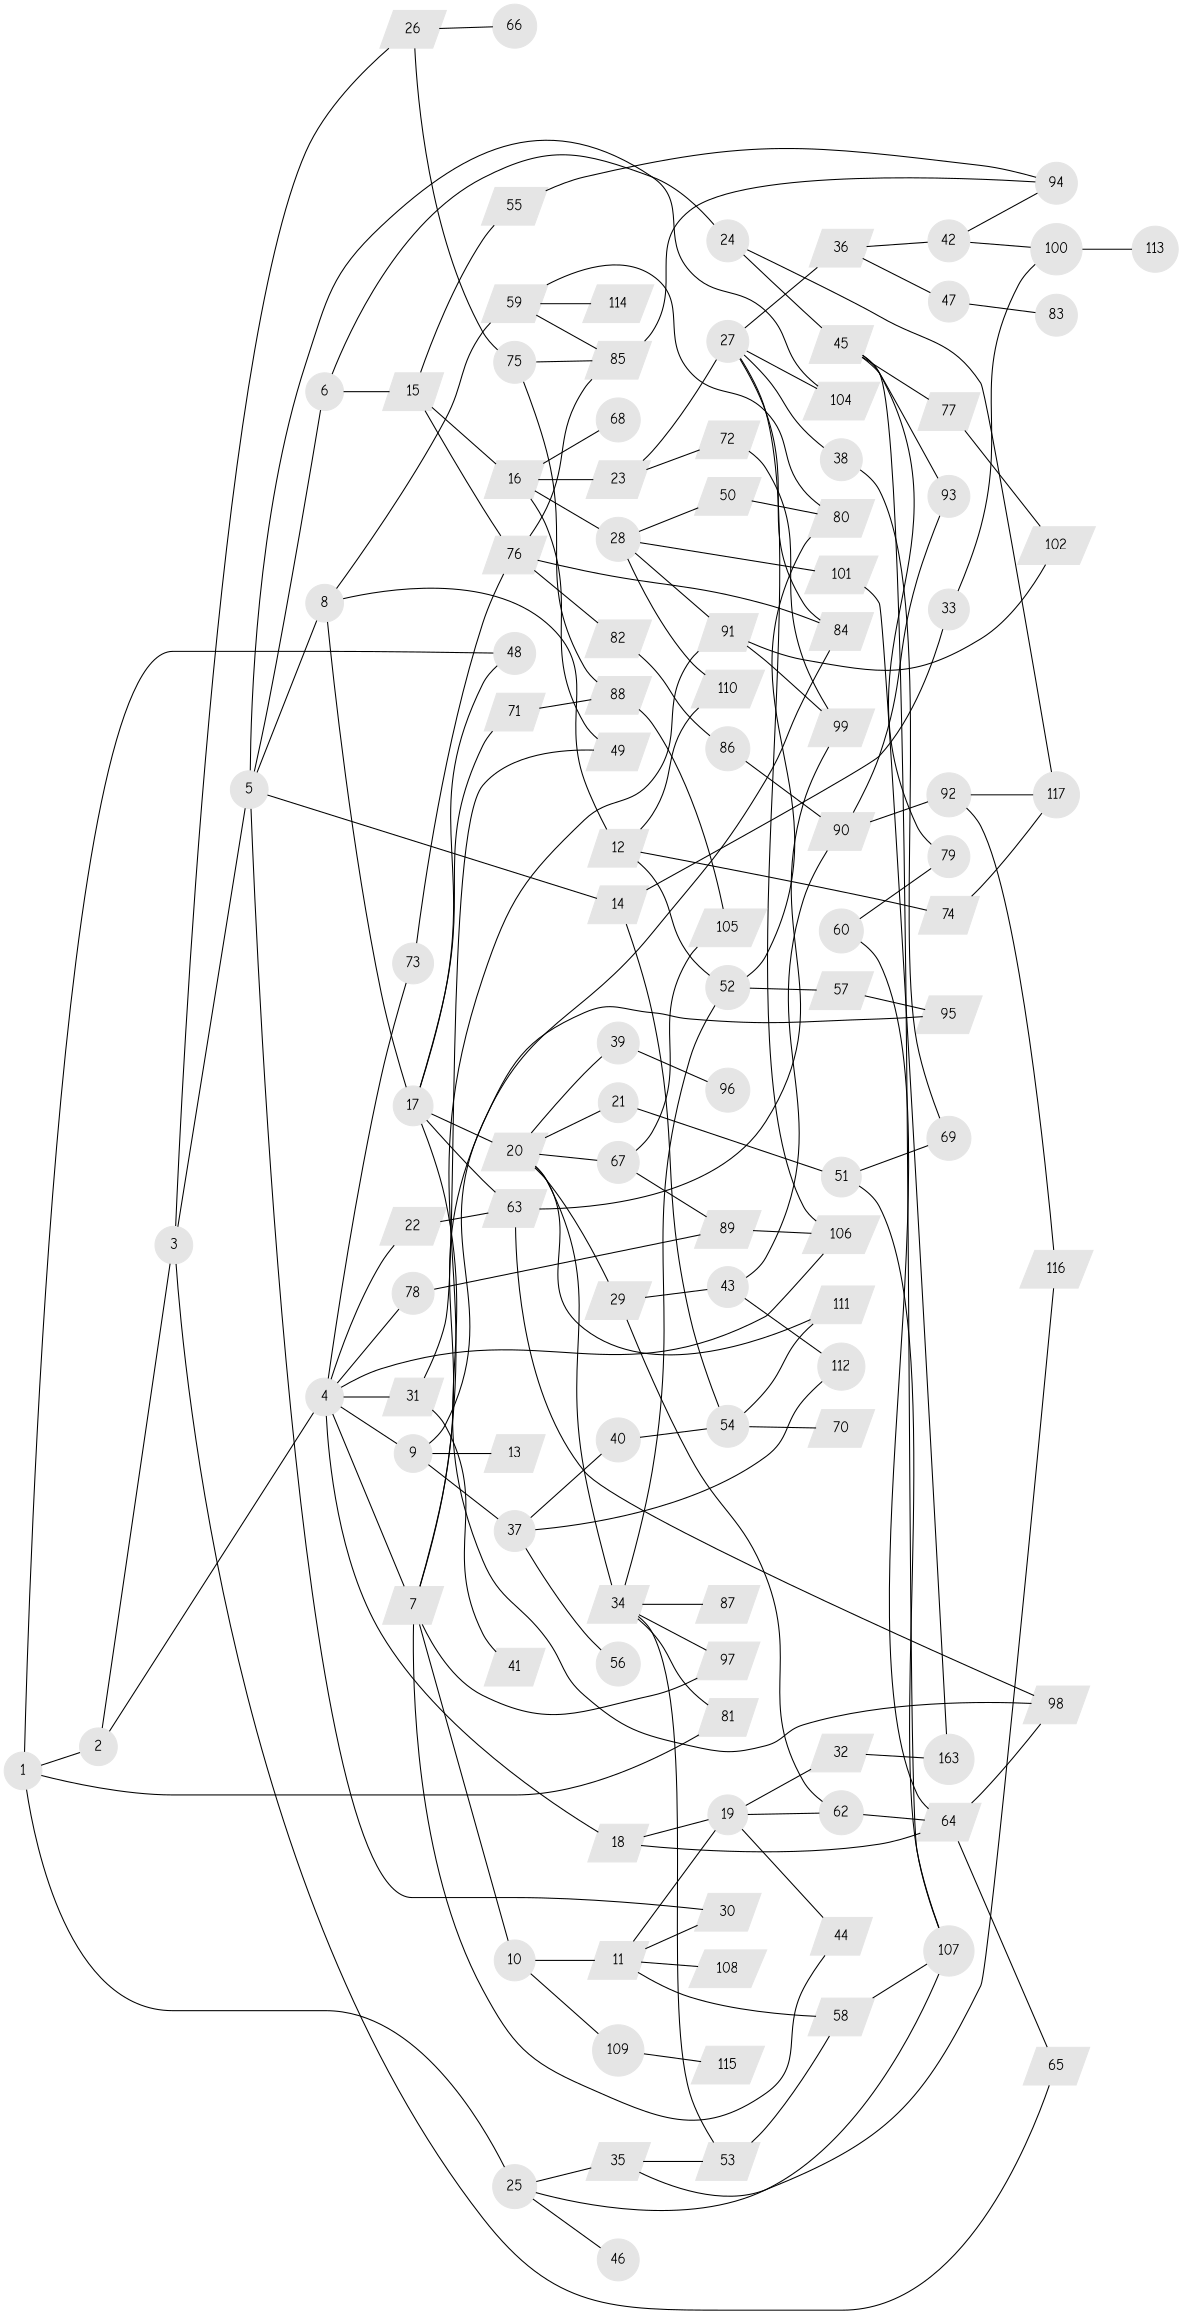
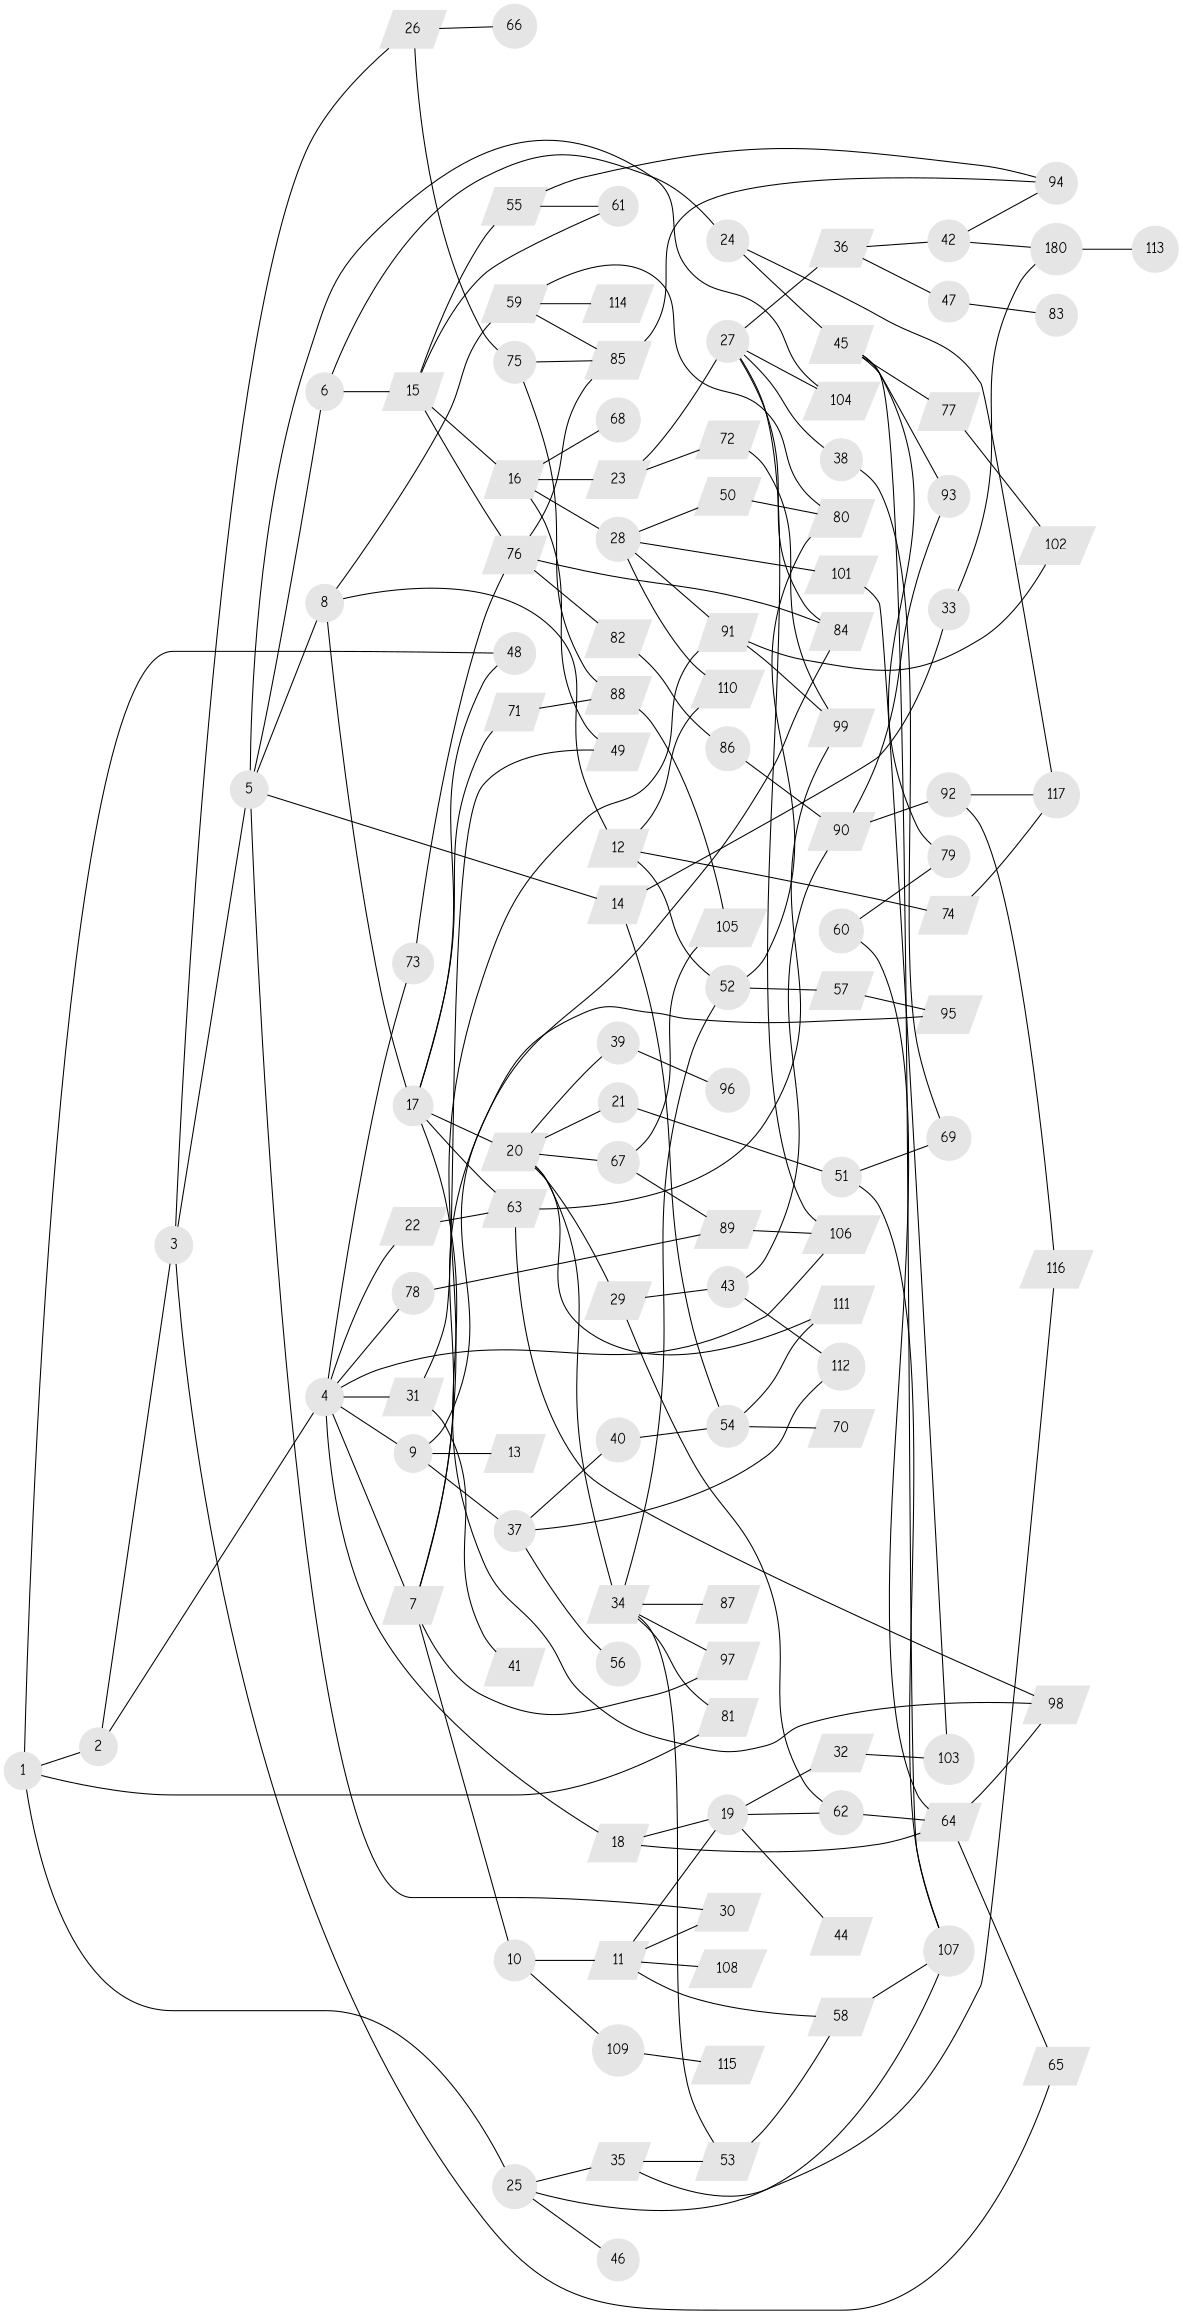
none -> (618, 206)
(1056, 249) -> (1056, 249)
(949, 1759) -> (949, 1759)
(514, 2039) -> none
